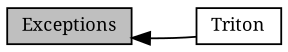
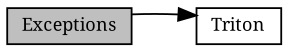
(173, 38) -> (155, 14)
